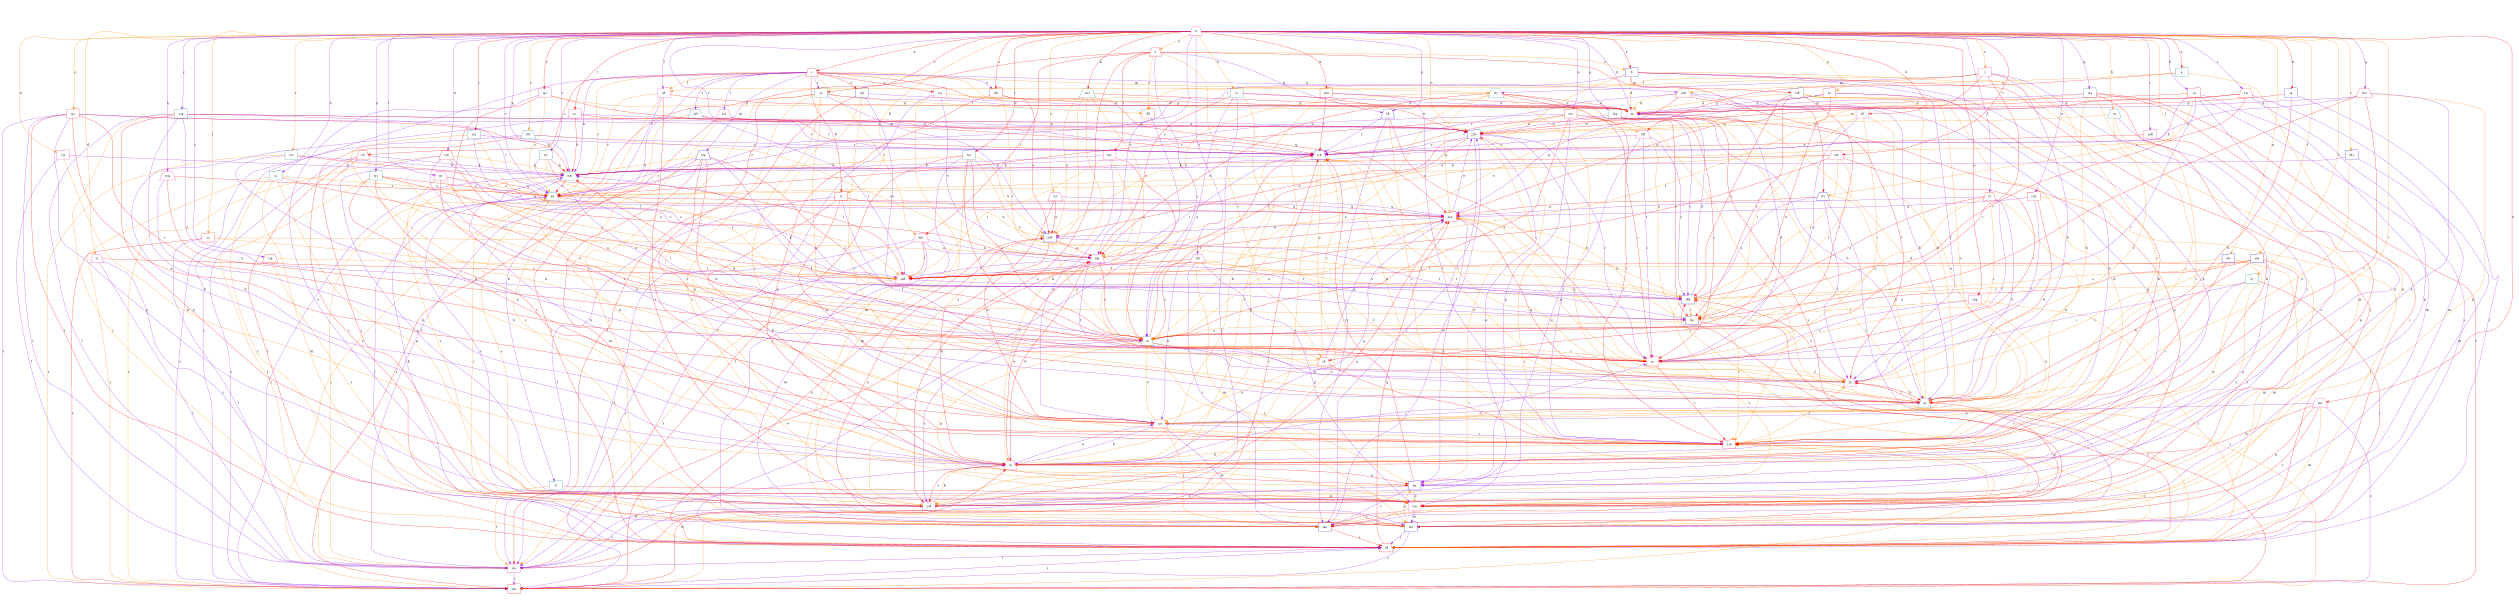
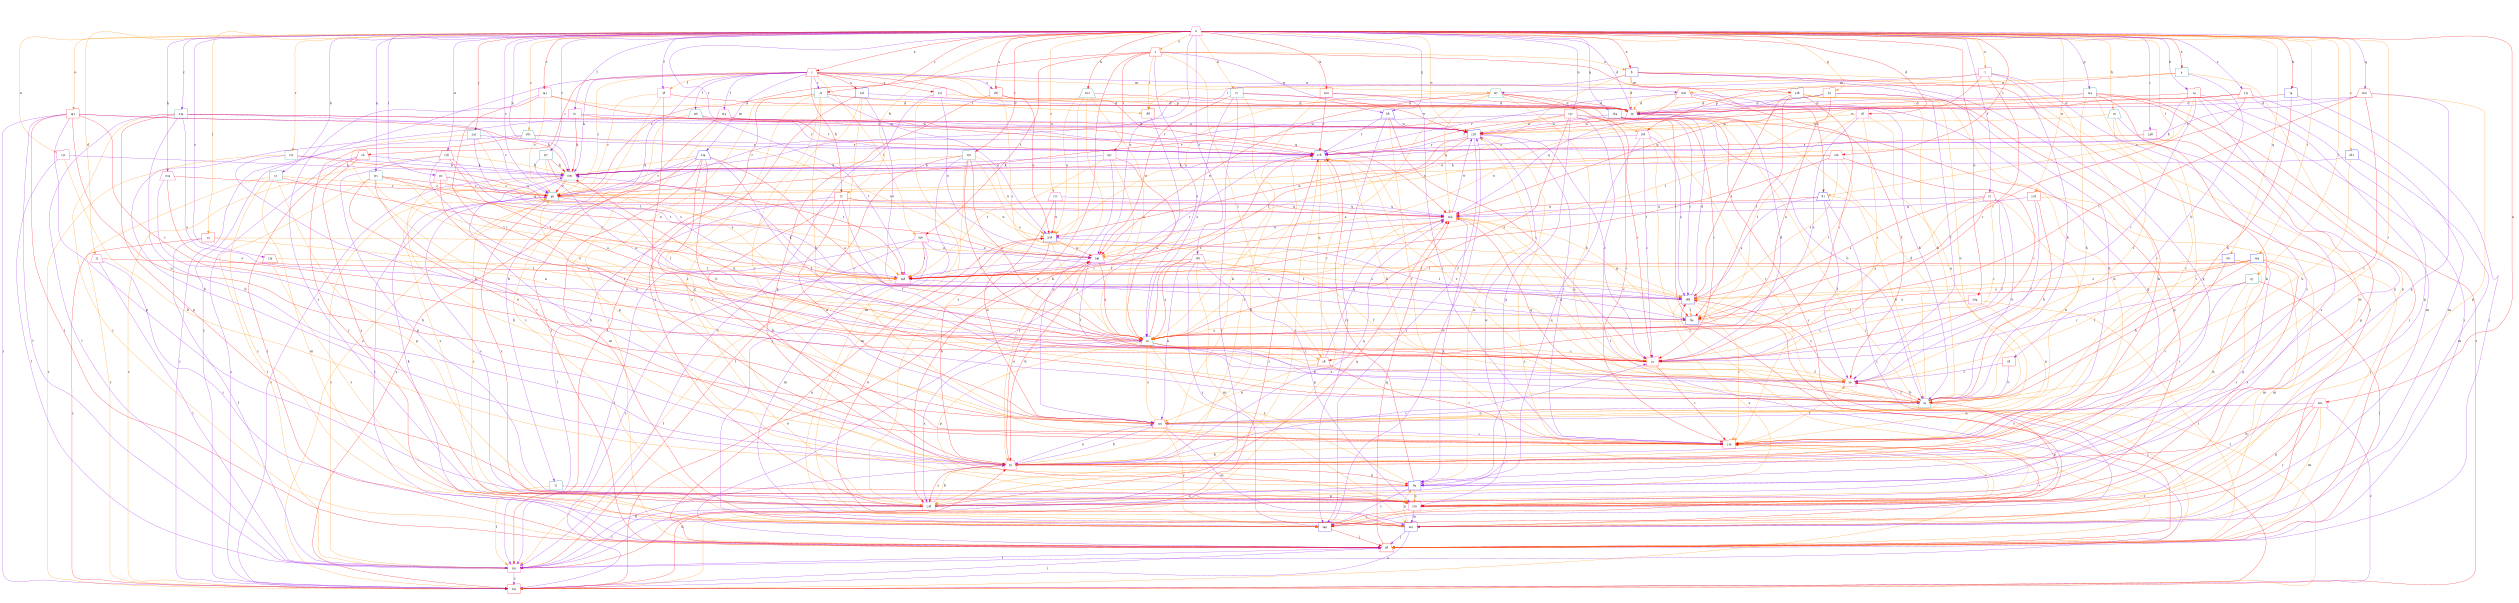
(868, 34) -> (868, 34)
(1709, 34) -> (1709, 34)
(1392, 88) -> none
none -> (1427, 129)
(427, 318) -> (1785, 556)
none -> (2009, 362)
(508, 459) -> (508, 459)
